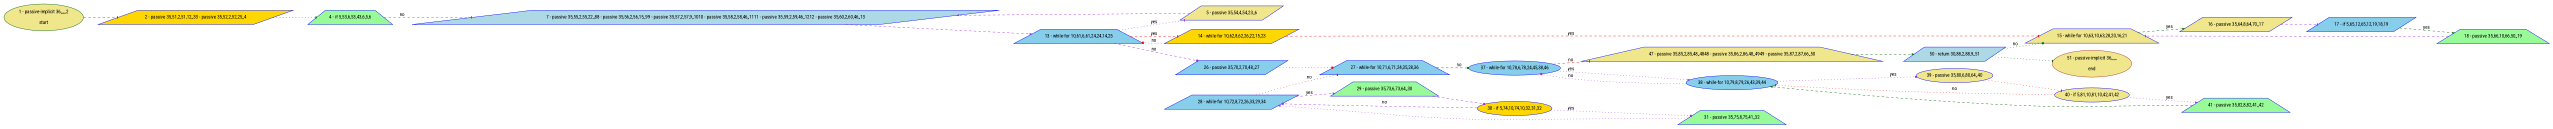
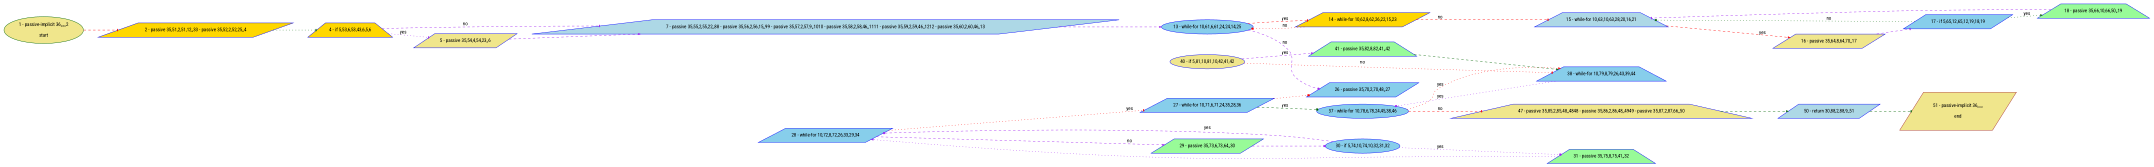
(350, 17) -> (350, 30)
(1151, 25) -> (408, 35)
(2426, 30) -> (2024, 17)
(2160, 31) -> (1727, 32)
(1571, 33) -> (1440, 17)
(1079, 36) -> (1207, 27)
(2092, 36) -> (1601, 20)
(2023, 46) -> (1786, 21)
(2022, 59) -> (1890, 111)
(2092, 64) -> (1958, 111)
(1459, 65) -> (1285, 105)
(1304, 68) -> (1290, 97)
(1385, 68) -> (1207, 105)
(1622, 75) -> (1477, 74)
(1571, 76) -> (1440, 96)
(1955, 76) -> none
(1309, 77) -> (1130, 109)
(1732, 83) -> (1601, 74)
(1385, 89) -> (1207, 146)
(1309, 93) -> (1130, 141)
(2161, 100) -> (1277, 56)
(1385, 102) -> (1207, 128)
(1515, 108) -> (1363, 146)
